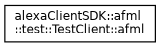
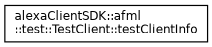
(80, 24) -> (106, 24)
